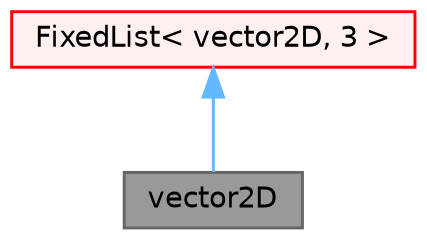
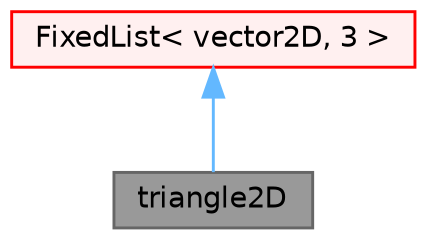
(213, 200) -> (213, 200)
